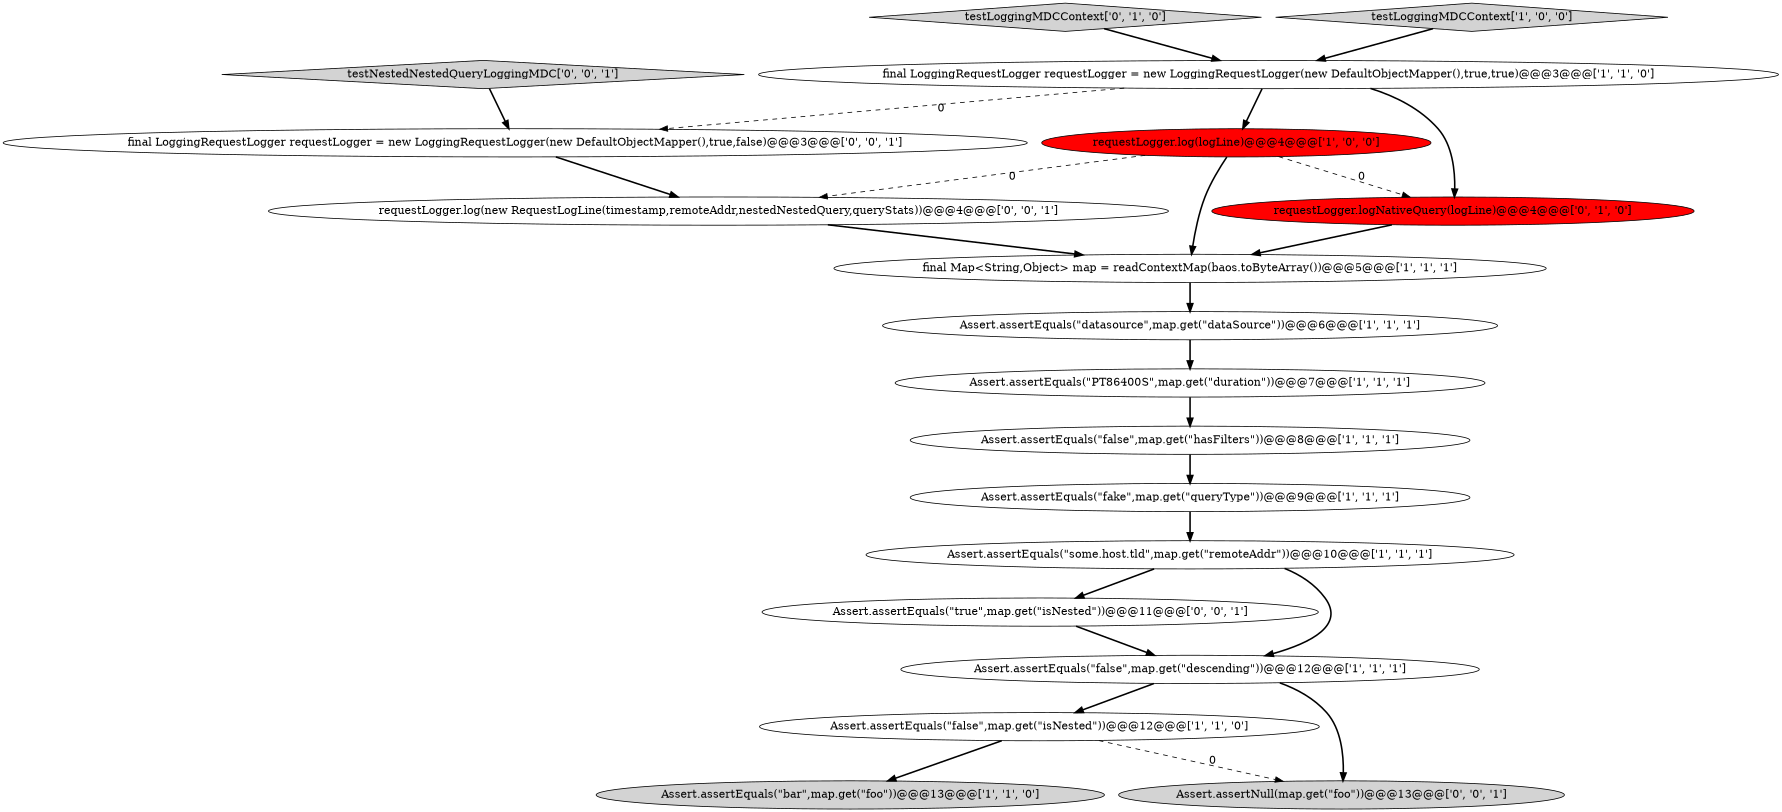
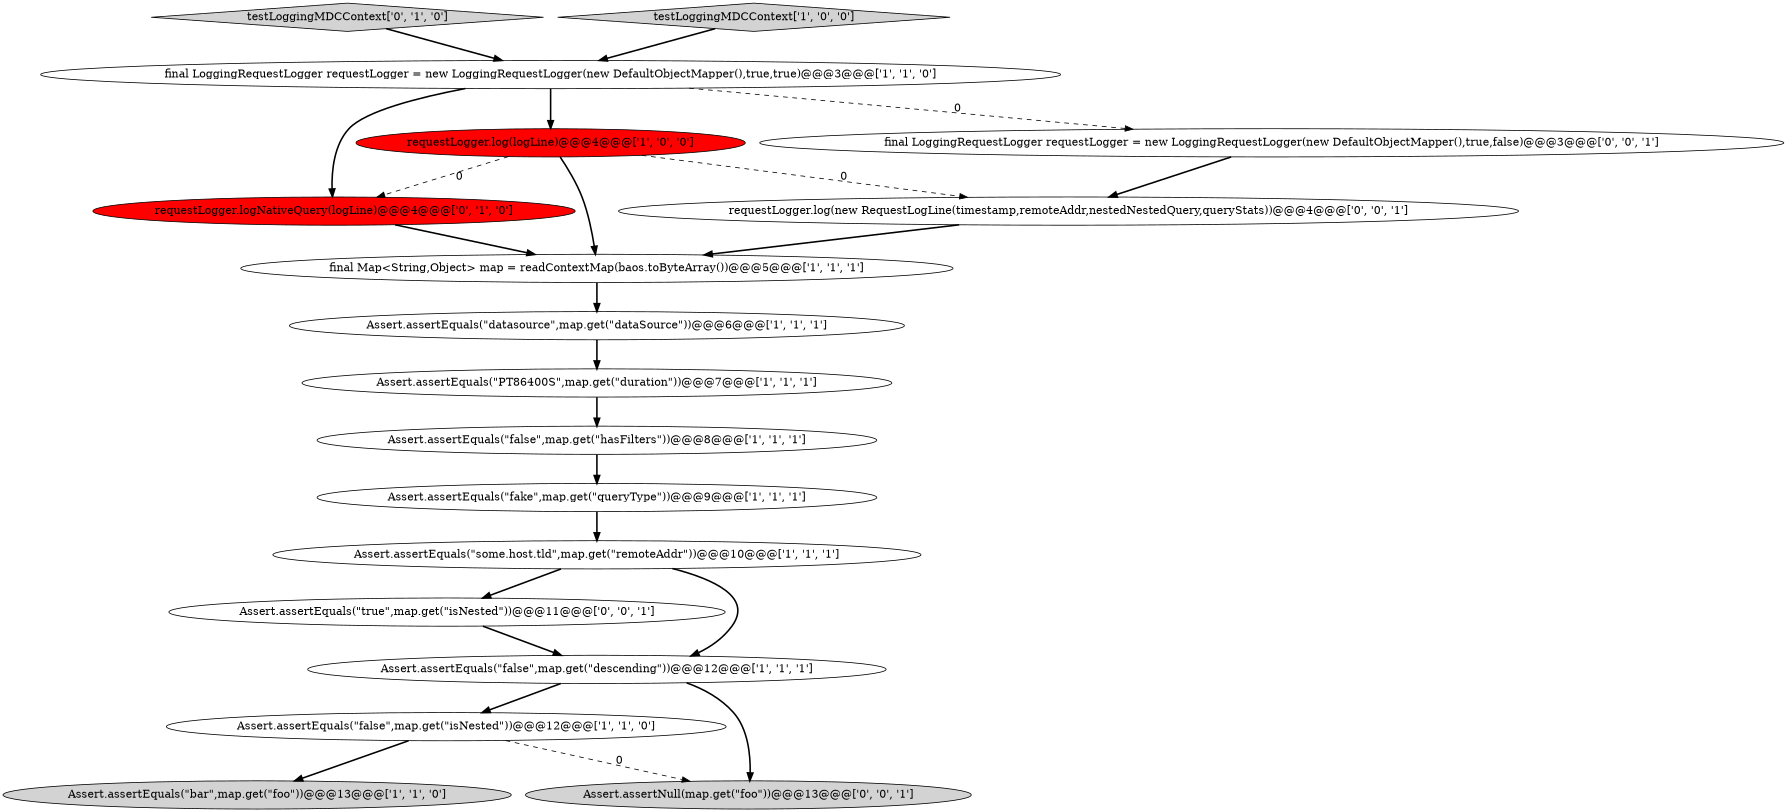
(483, 75) -> none
